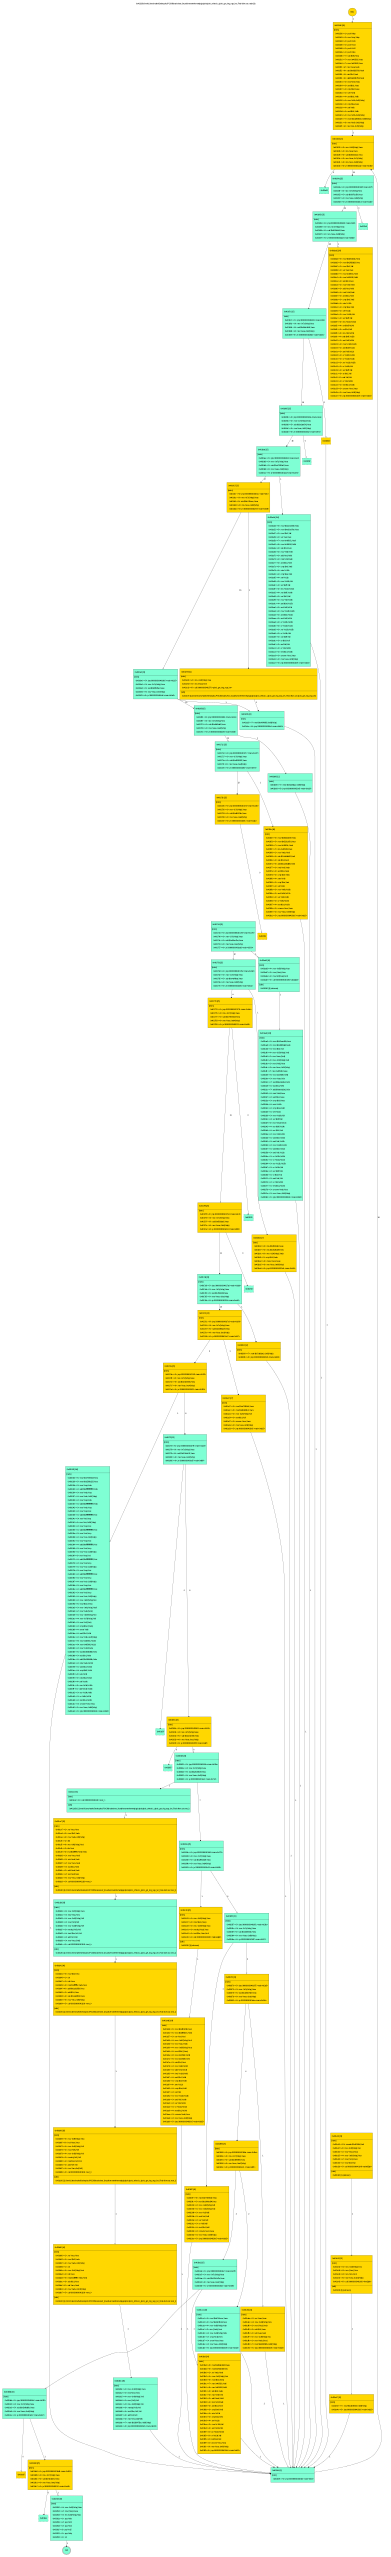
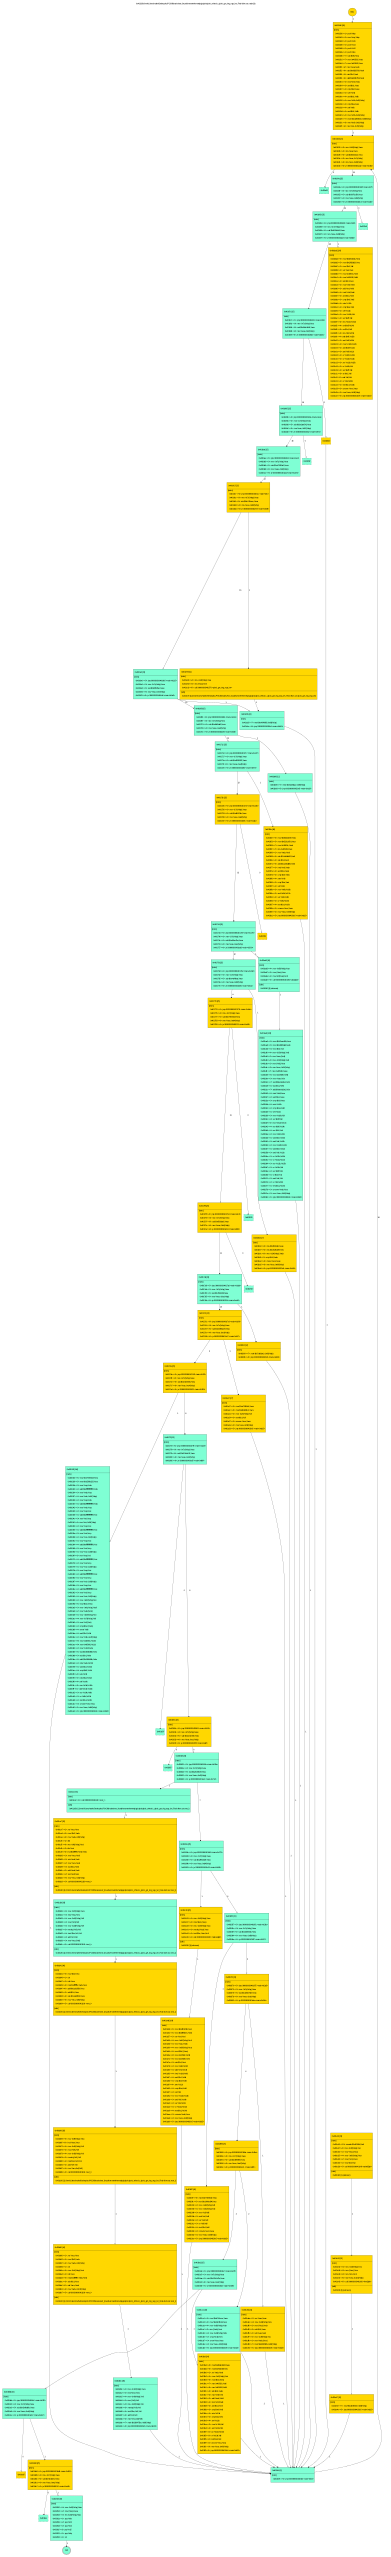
(288, 590) -> none
none -> (235, 872)
